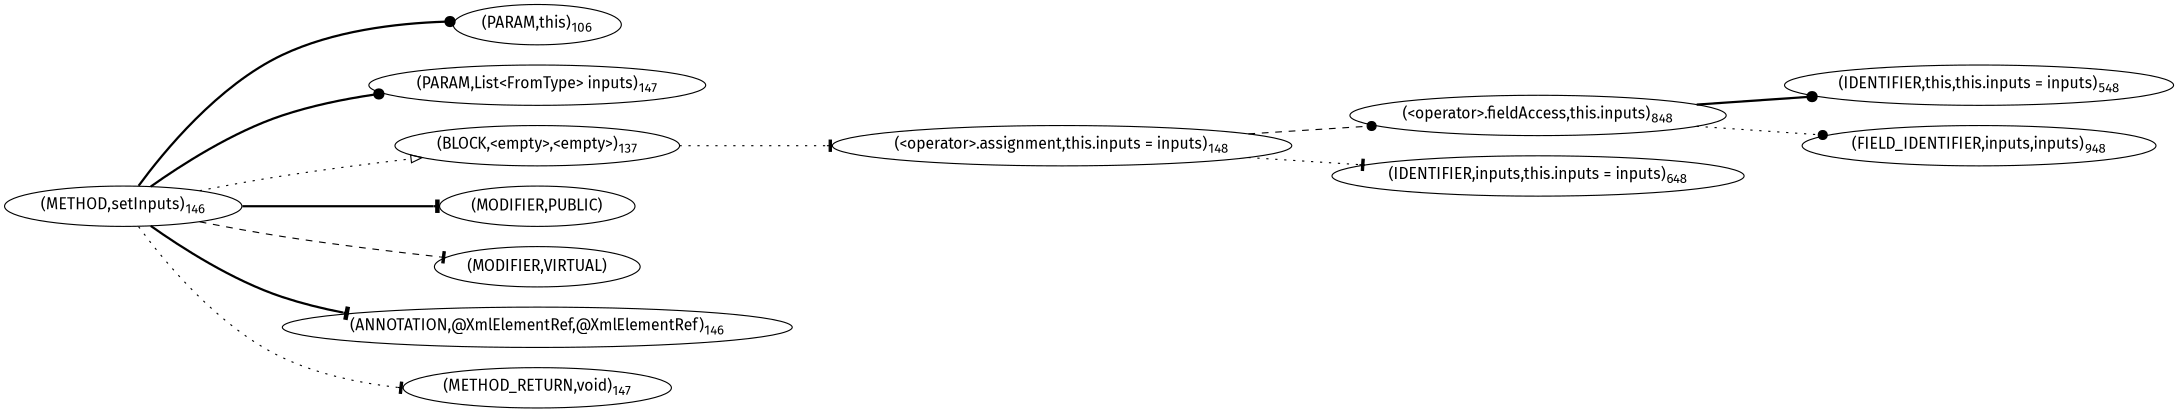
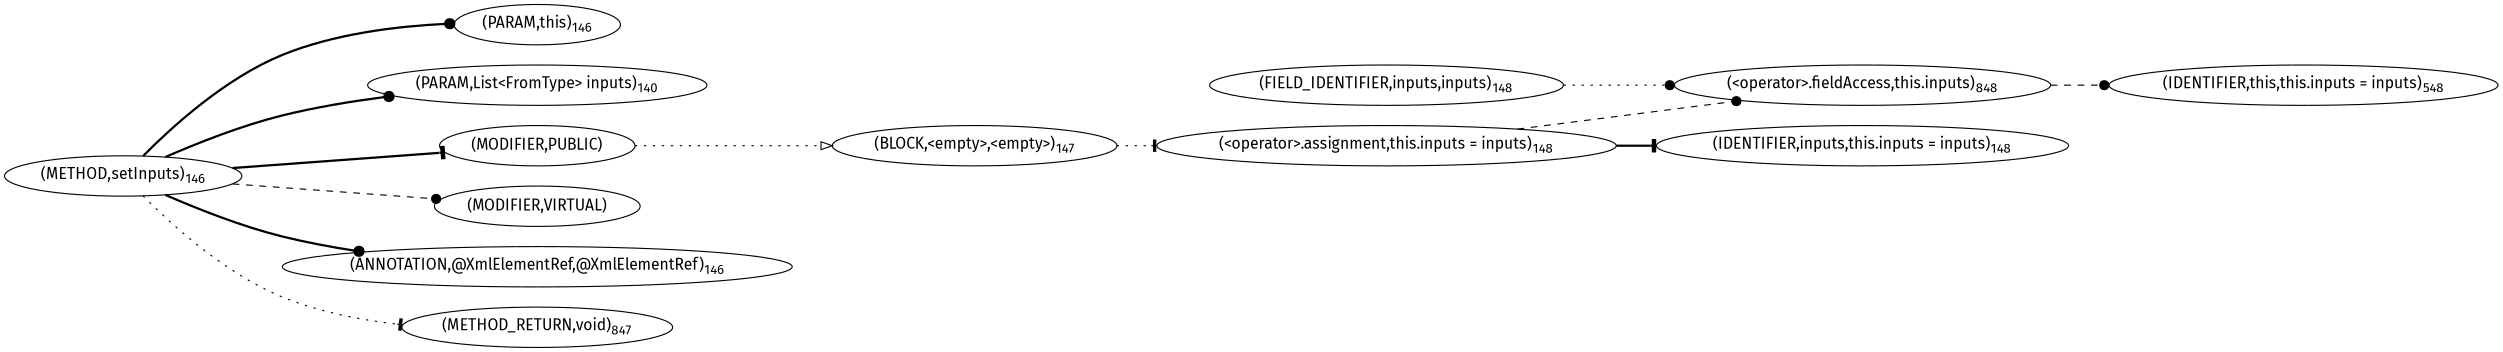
(582, 23) -> (582, 23)
(648, 84) -> (648, 84)
(1752, 101) -> (2075, 85)
(1757, 130) -> (1615, 85)
(628, 144) -> (1065, 144)
(2096, 144) -> (1503, 84)
(1304, 161) -> (1633, 146)
(305, 173) -> (728, 146)
(1677, 174) -> (2001, 144)
(319, 242) -> (332, 191)
(242, 280) -> (258, 230)
(622, 386) -> (622, 326)
